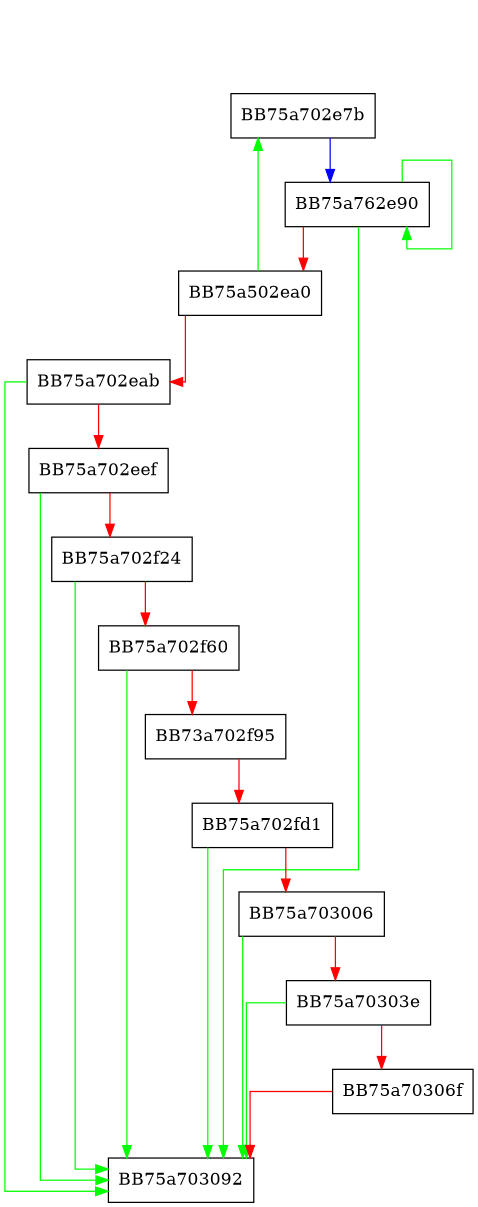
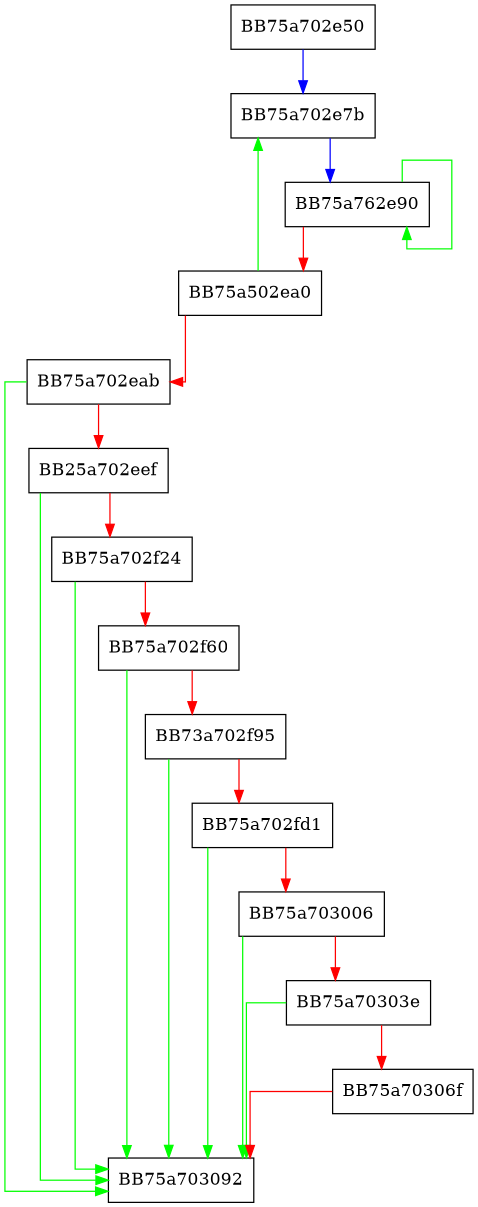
none -> (303, 27)
(99, 471) -> (99, 471)
(358, 754) -> (169, 952)
